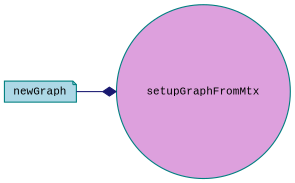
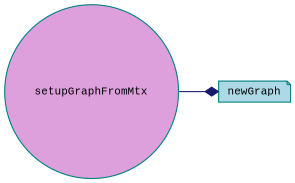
(90, 92) -> (192, 92)
